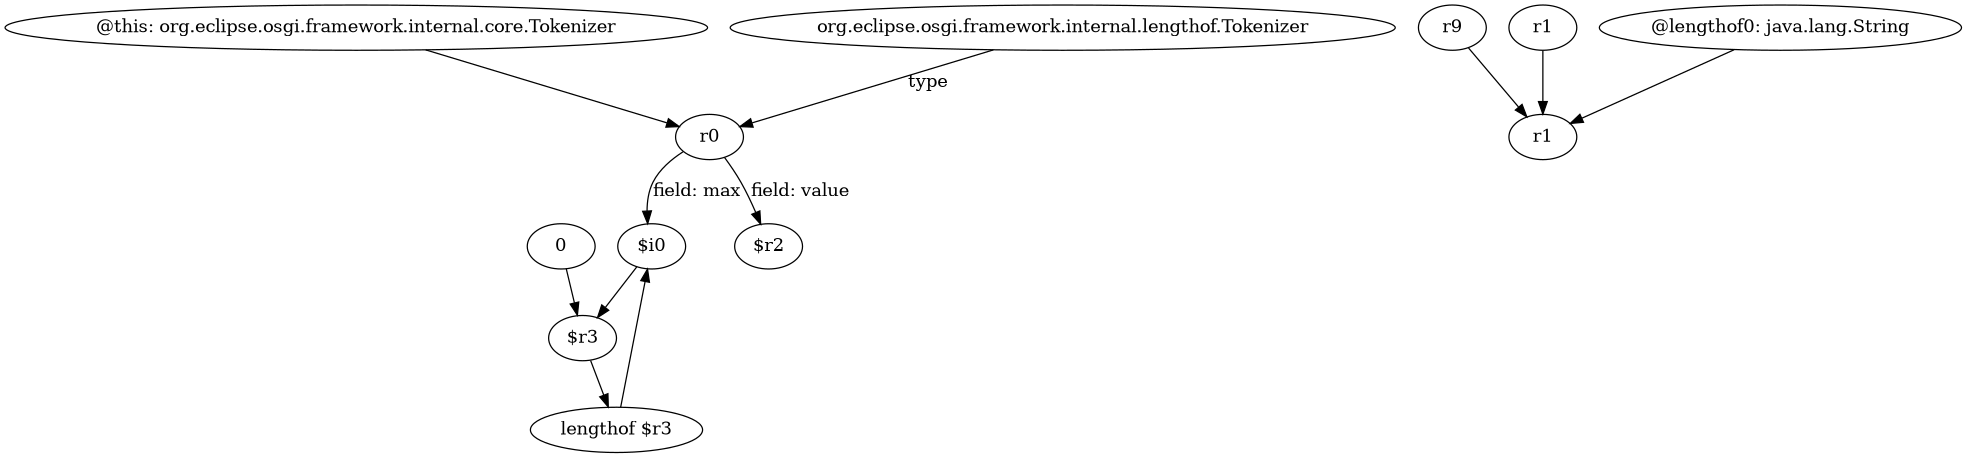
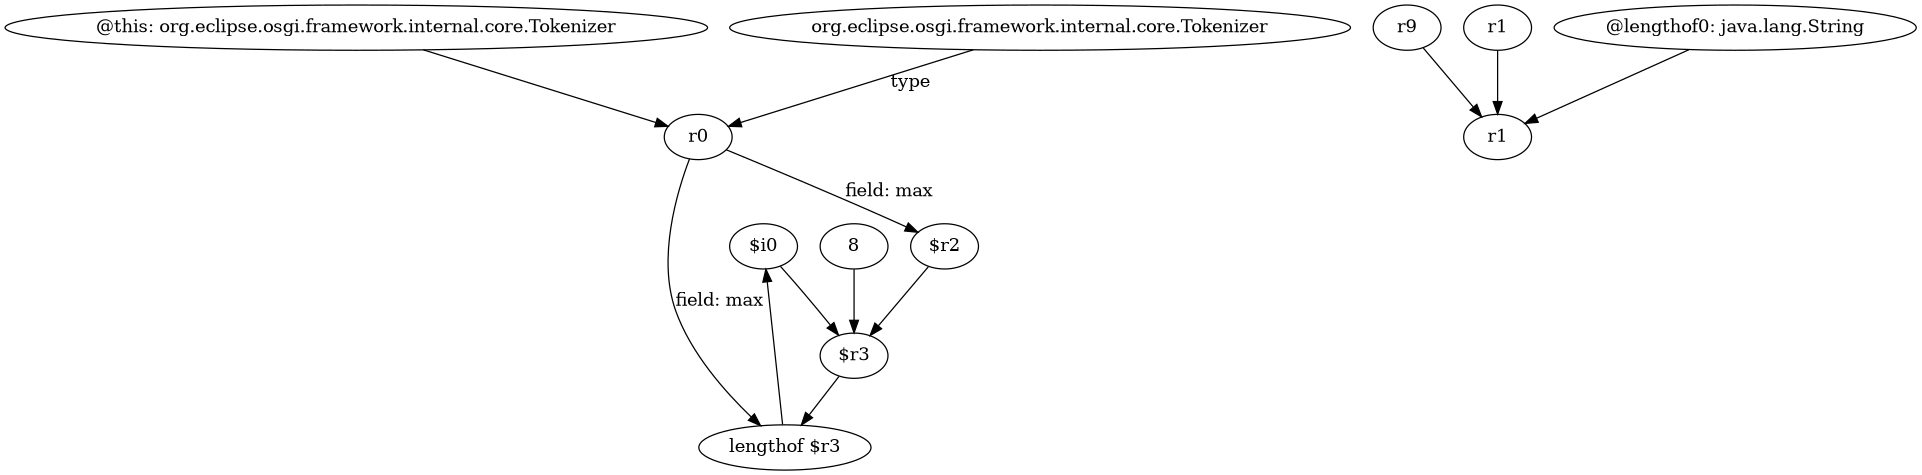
(1063, 28) -> (1040, 28)
(656, 176) -> (673, 299)
(801, 192) -> (889, 192)
(561, 246) -> (854, 246)
none -> (903, 296)
